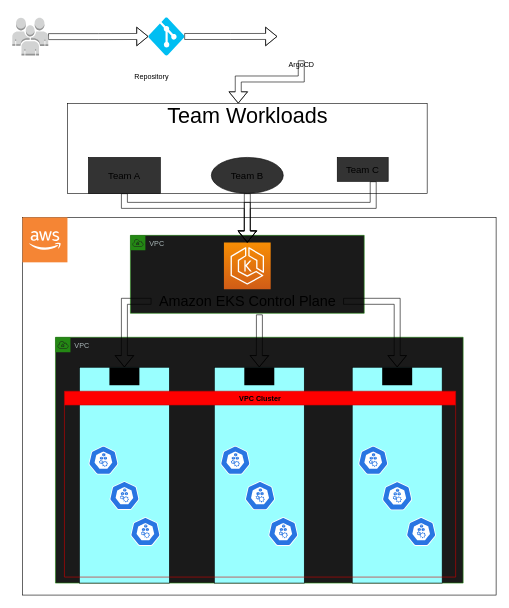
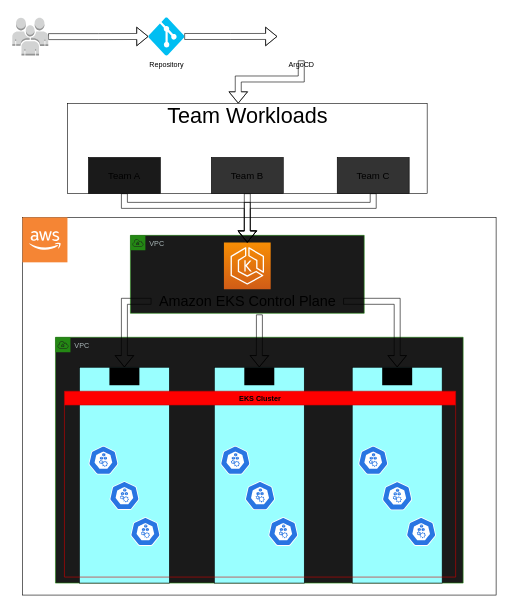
(152, 77) -> (167, 65)
(363, 170) -> (374, 176)
(125, 176) -> (125, 176)
(248, 176) -> (248, 176)
(260, 399) -> (260, 399)
